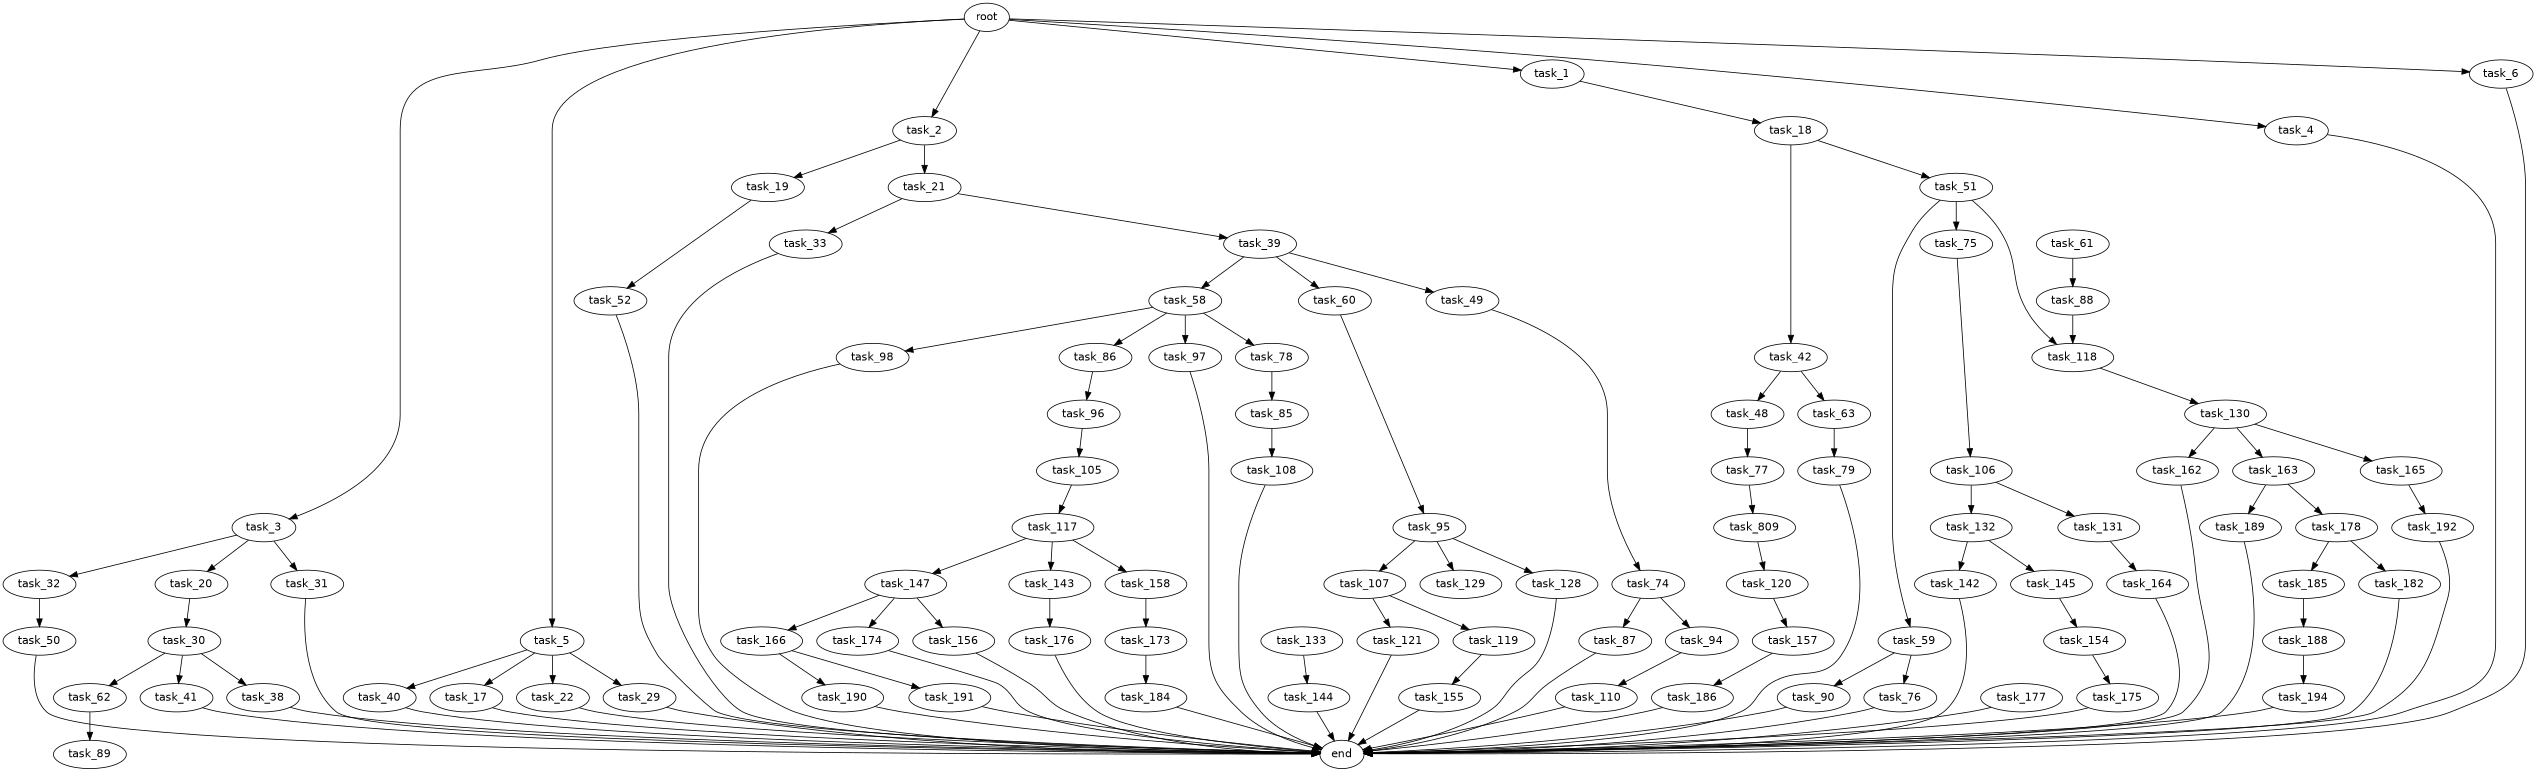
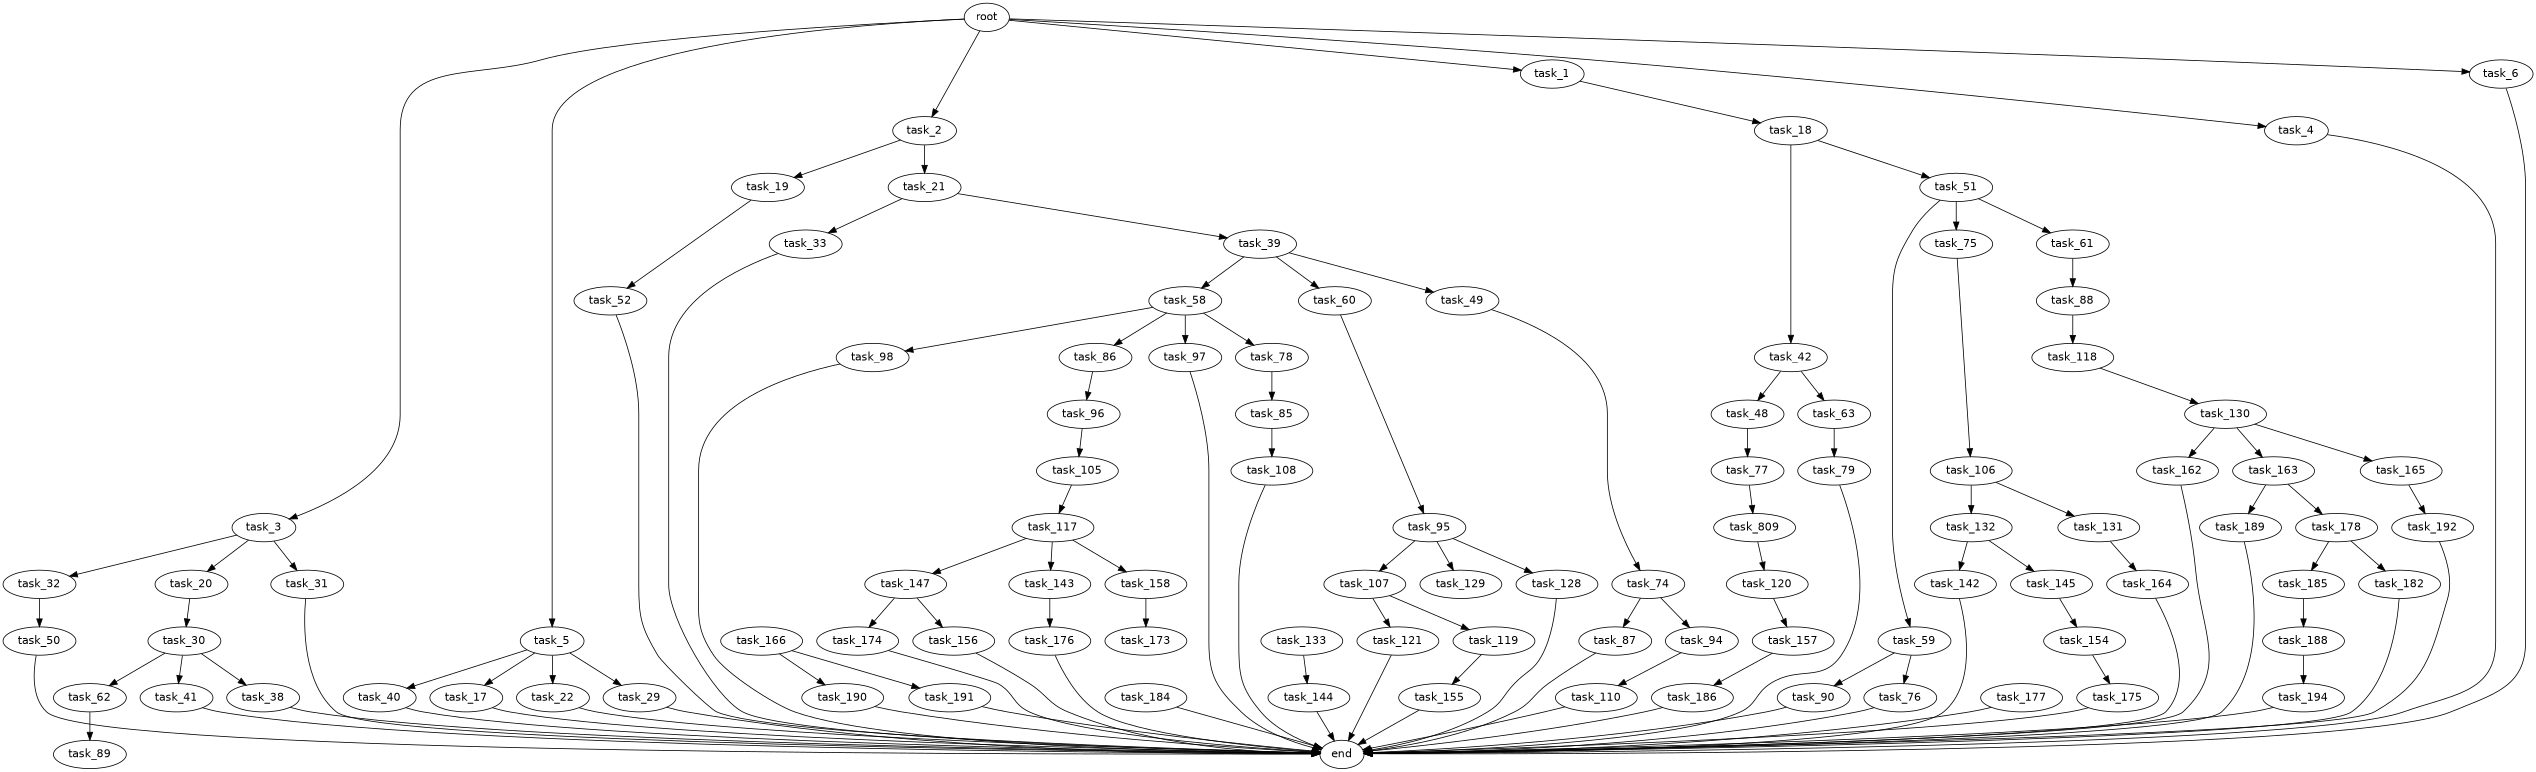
(2014, 268) -> (2011, 214)
(838, 611) -> none
(1146, 666) -> none
